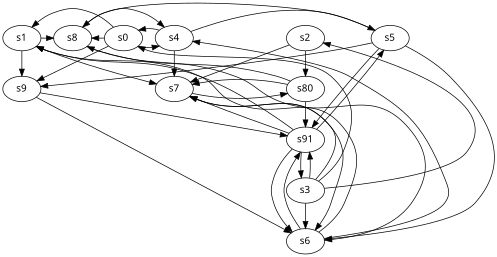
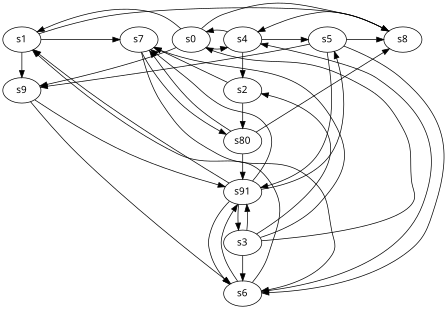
(174, 60) -> (243, 63)
(345, 106) -> none
